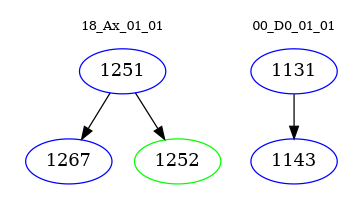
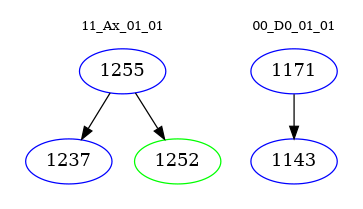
(123, 27) -> (123, 27)
(123, 71) -> (123, 71)
(294, 71) -> (294, 71)
(69, 161) -> (69, 161)
